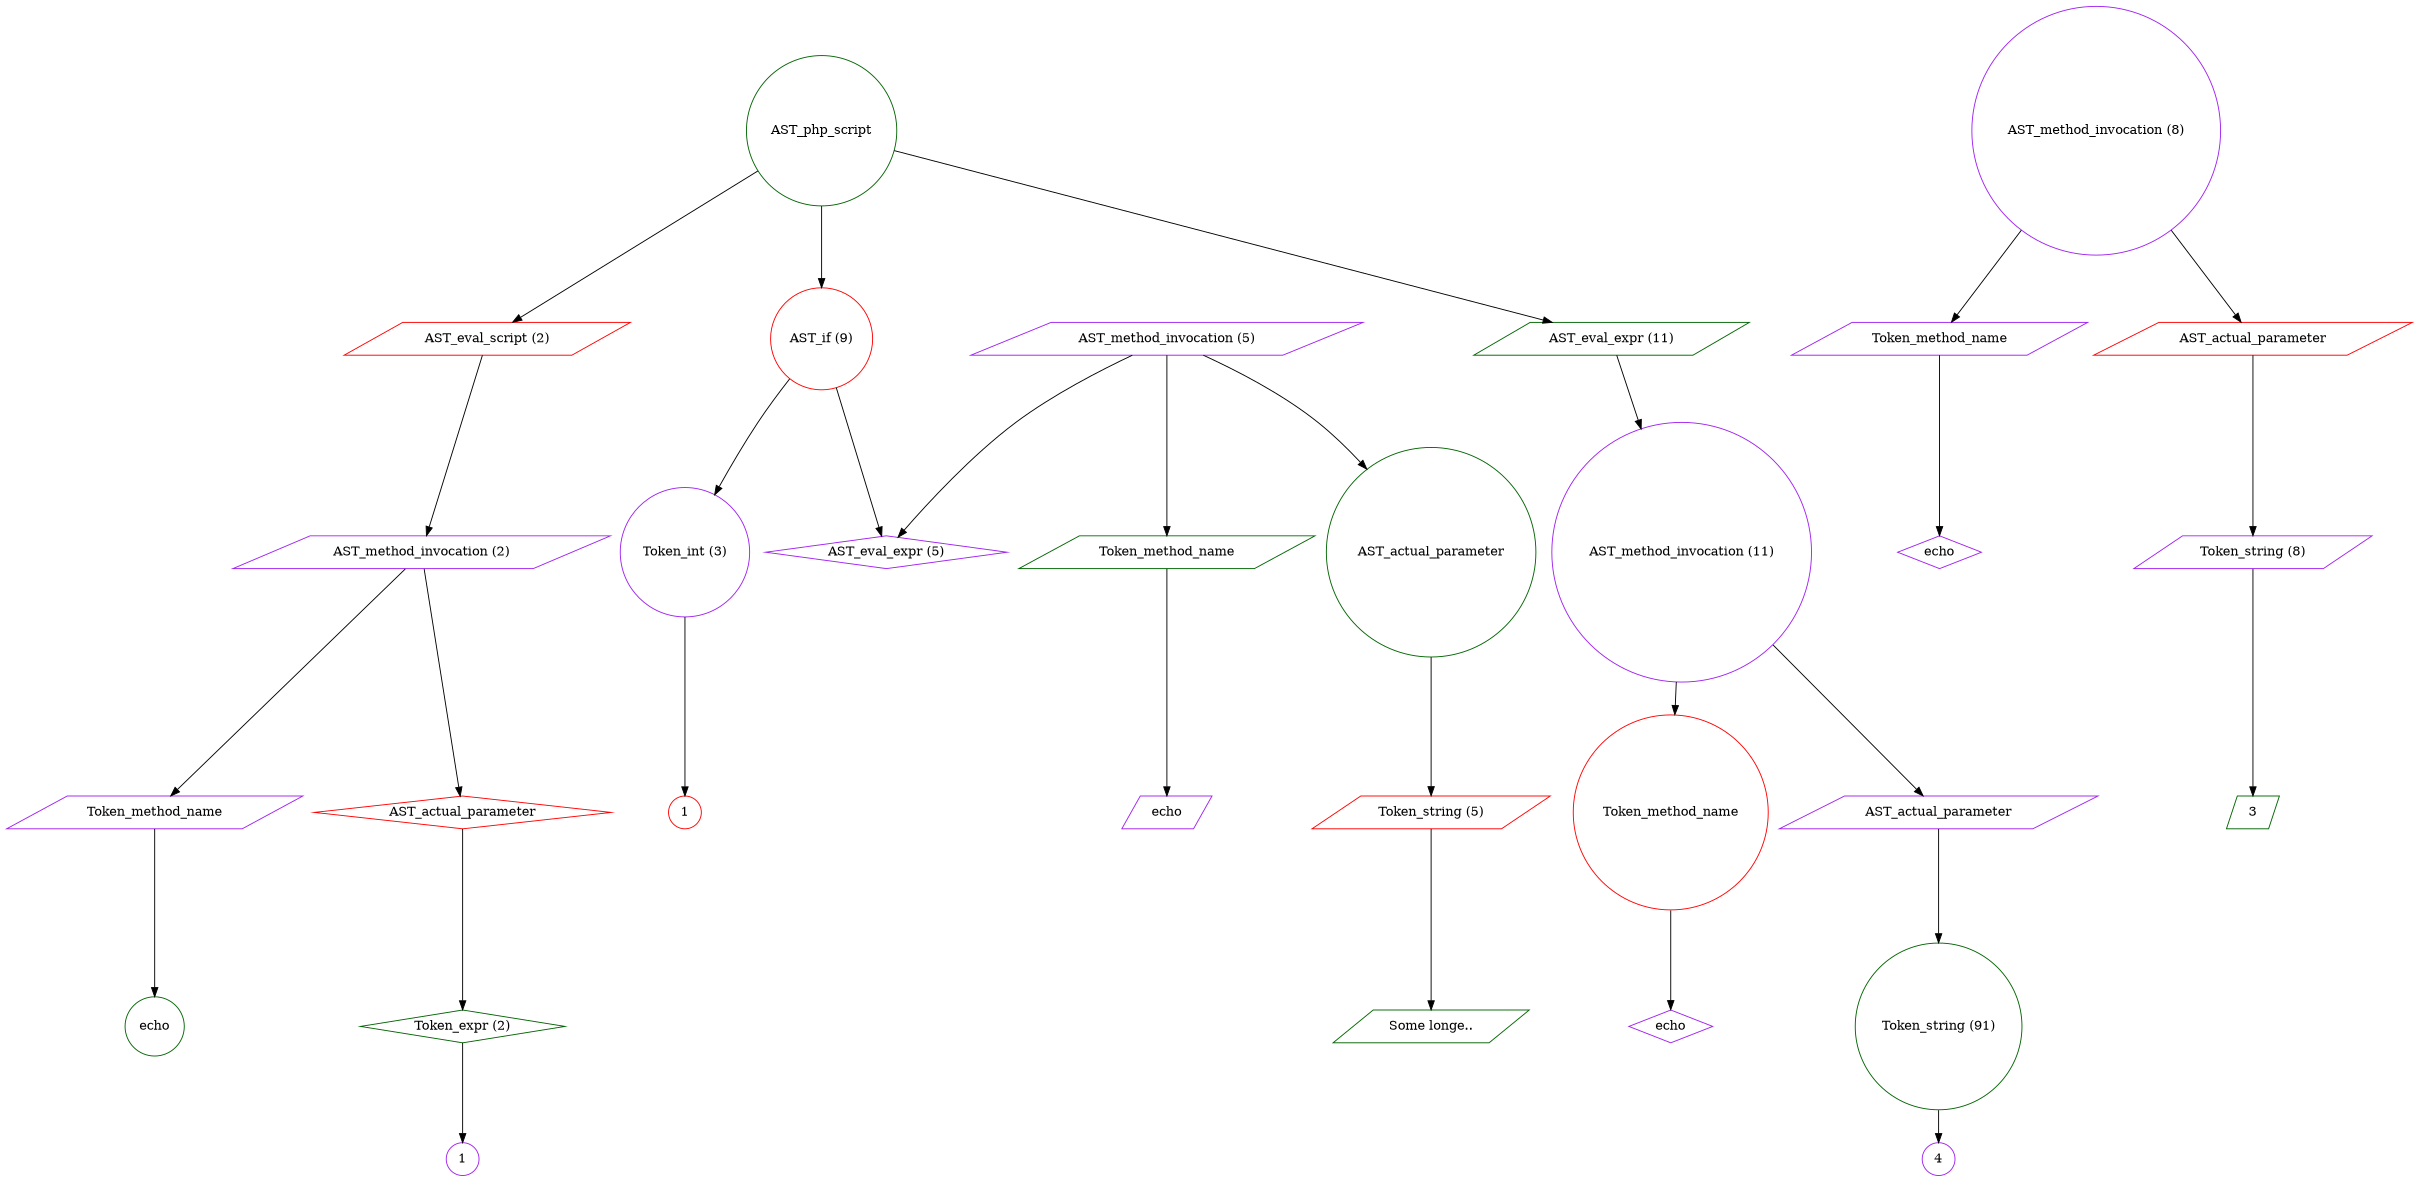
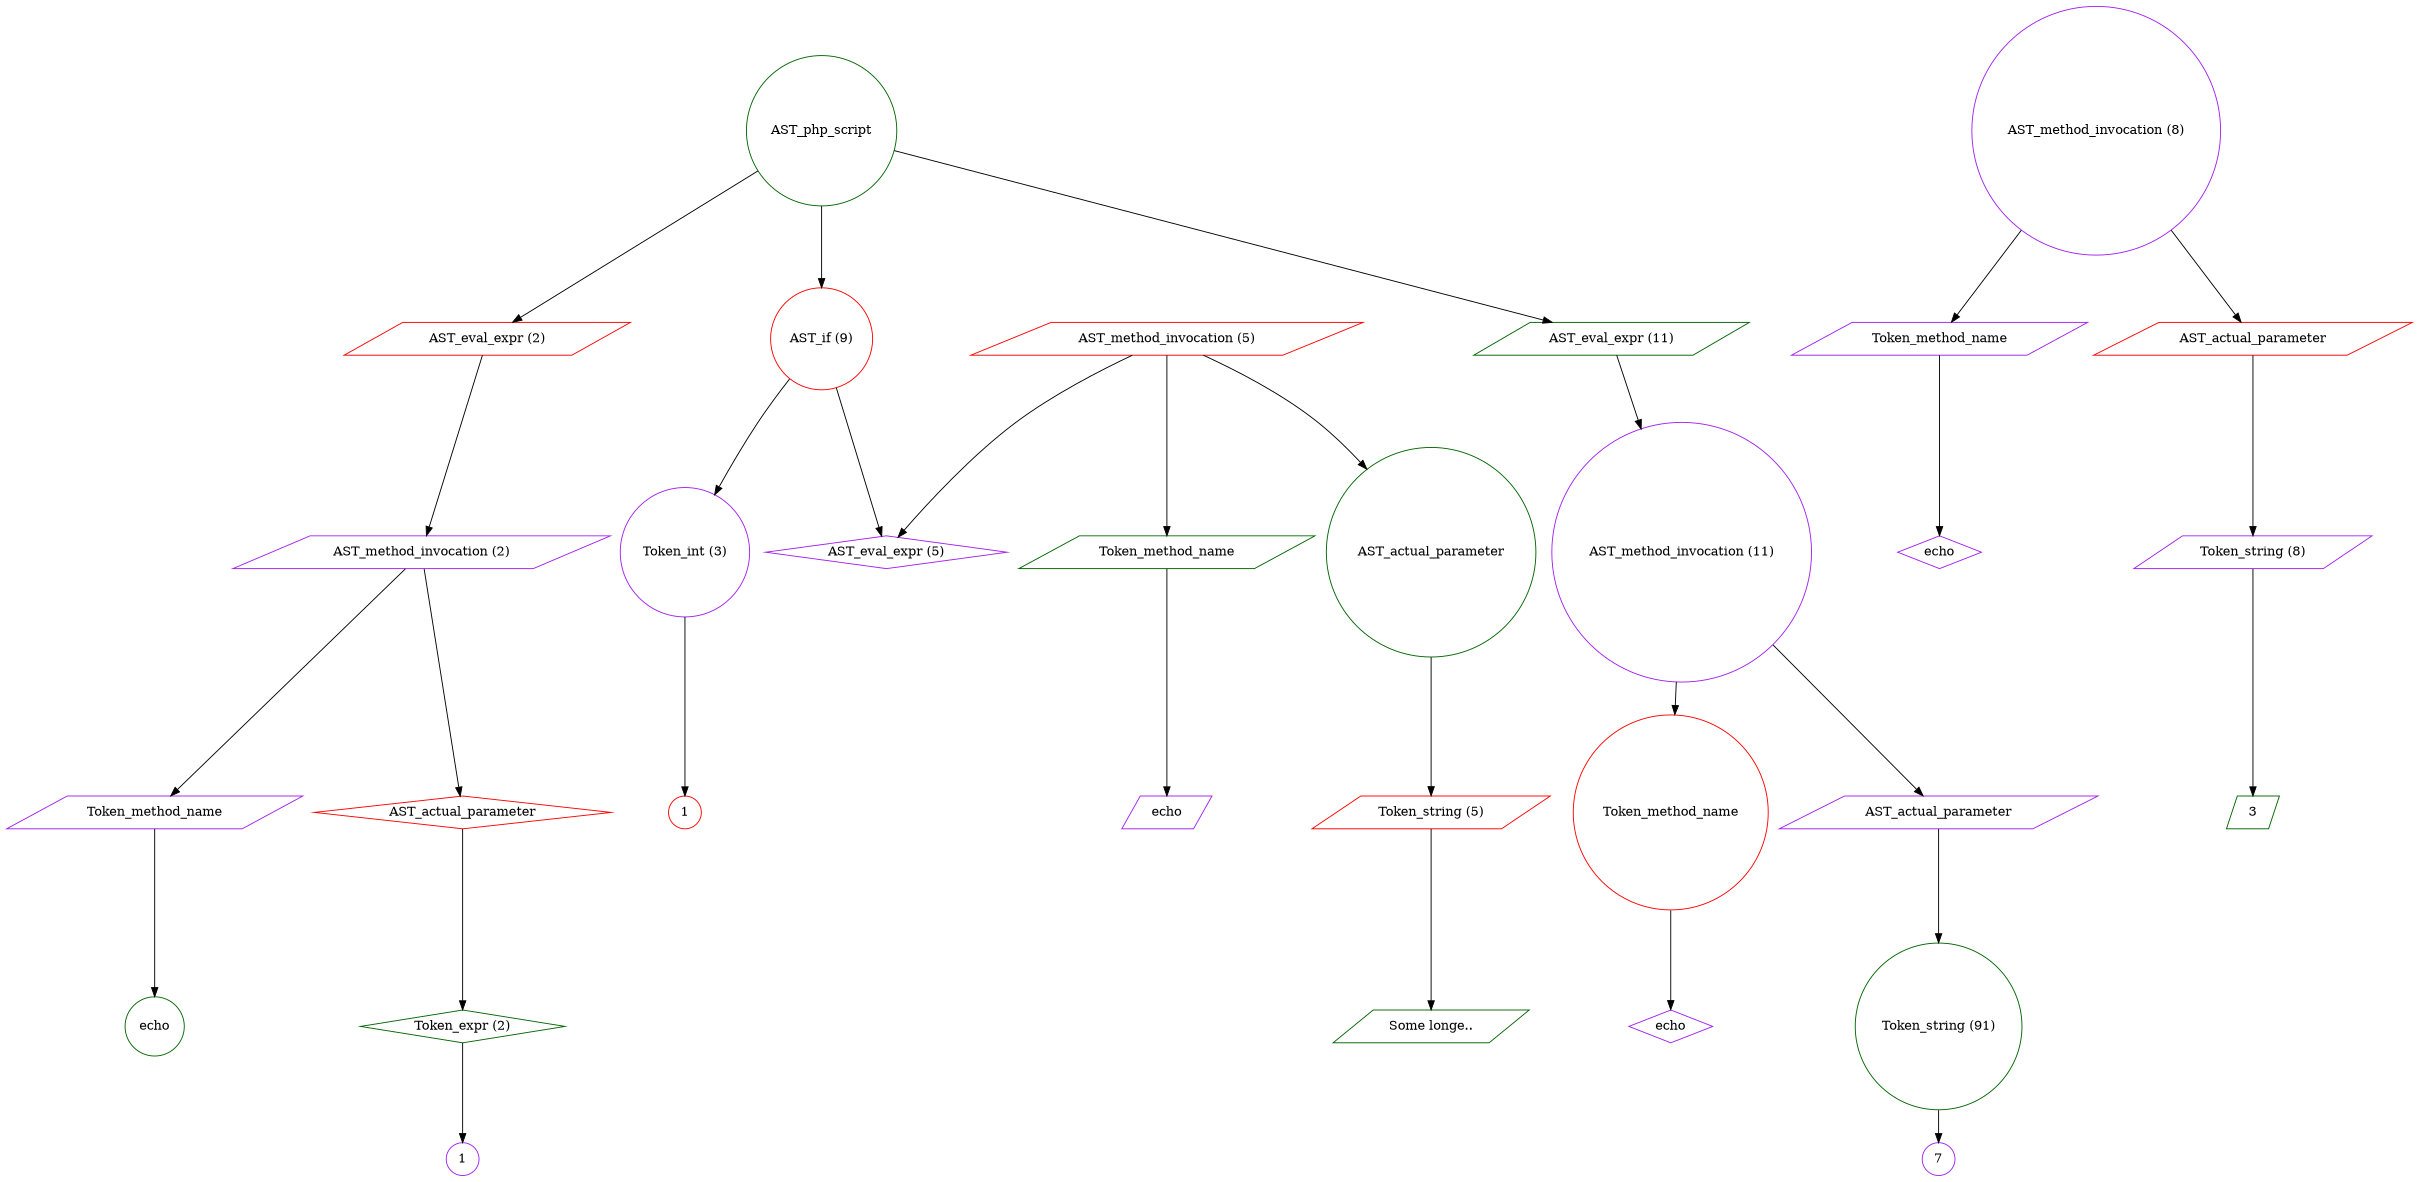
(487, 339) -> (487, 339)
(1167, 339) -> (1167, 339)
(1939, 1159) -> (1939, 1159)
